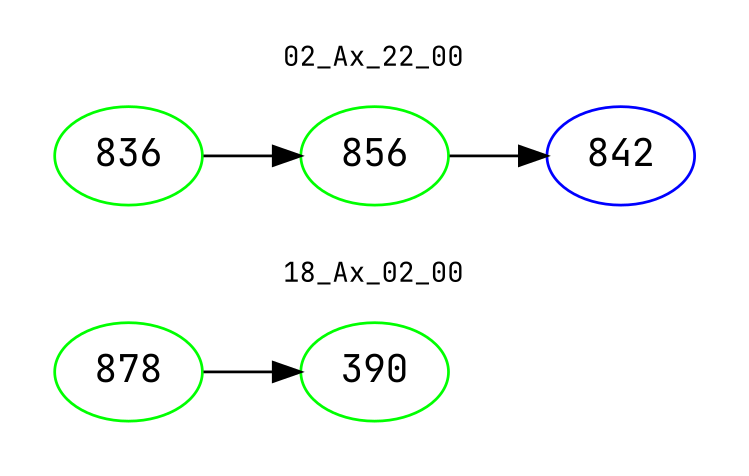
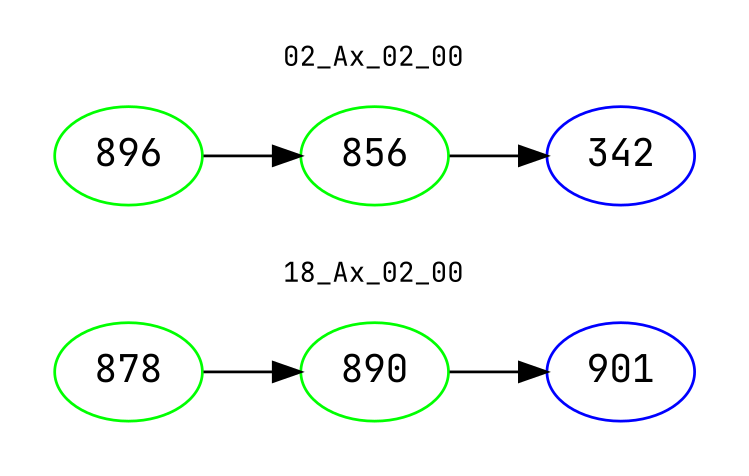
(375, 59) -> (375, 59)
(129, 156) -> (129, 156)
(621, 156) -> (621, 156)
(375, 372) -> (375, 372)
none -> (621, 372)
